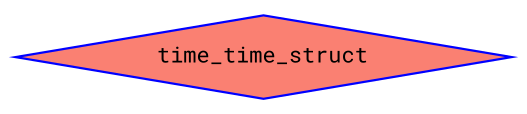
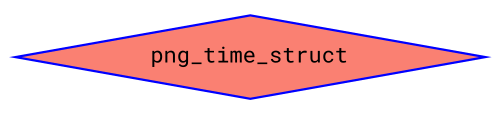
(264, 57) -> (250, 57)
